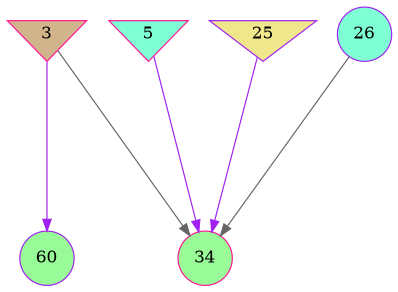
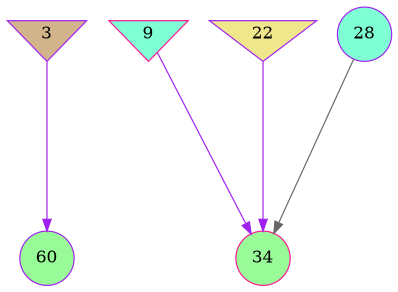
(47, 34) -> (47, 34)
(149, 34) -> (149, 34)
(263, 34) -> (263, 34)
(365, 34) -> (365, 34)
(120, 138) -> none
